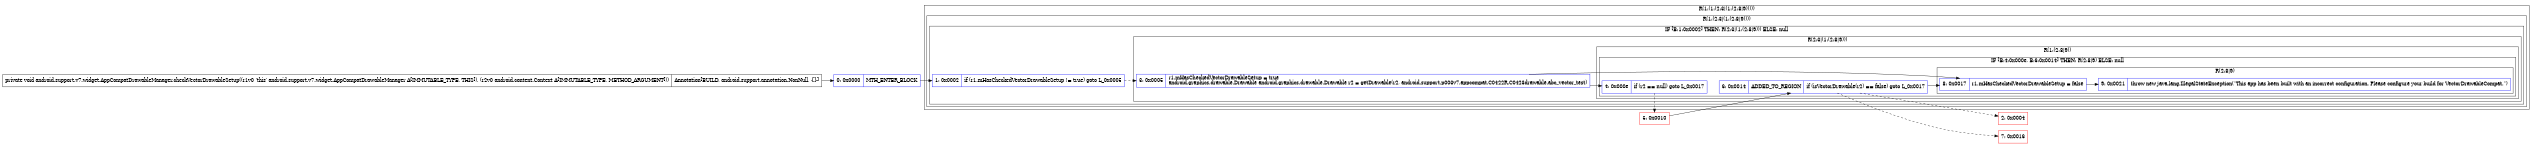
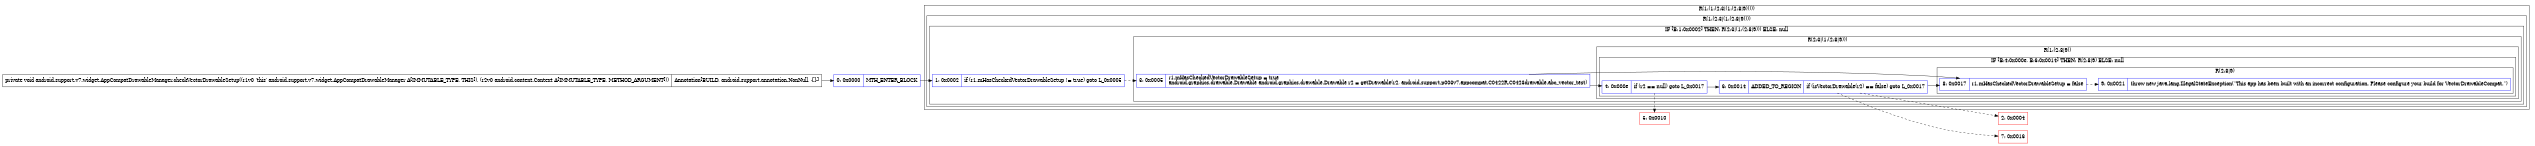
(2091, 84) -> (2091, 84)
(1728, 105) -> (1711, 87)
